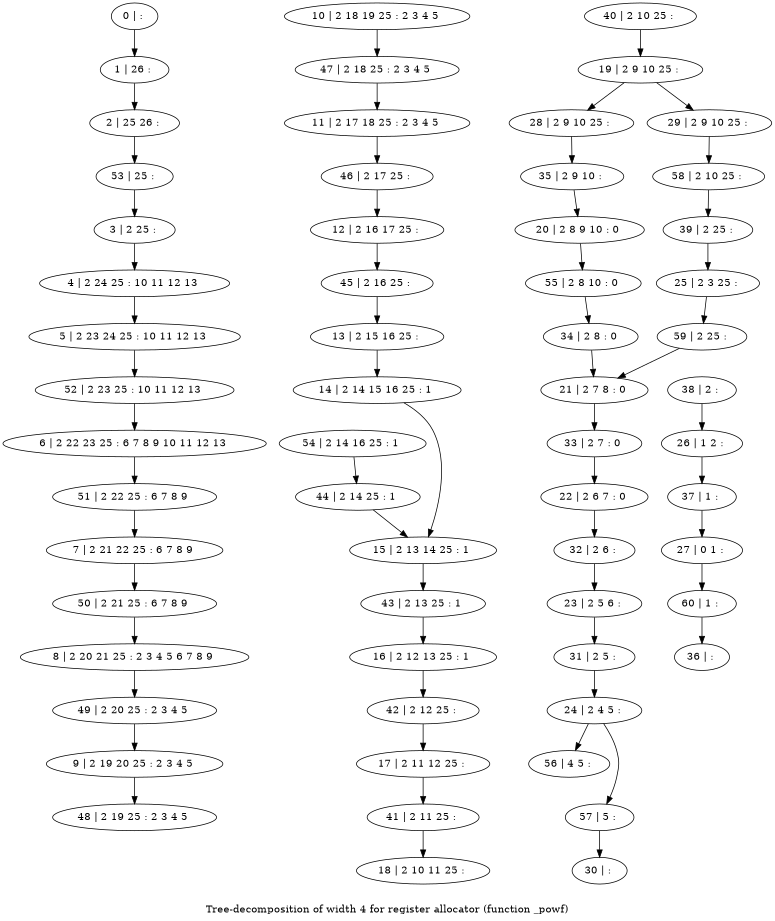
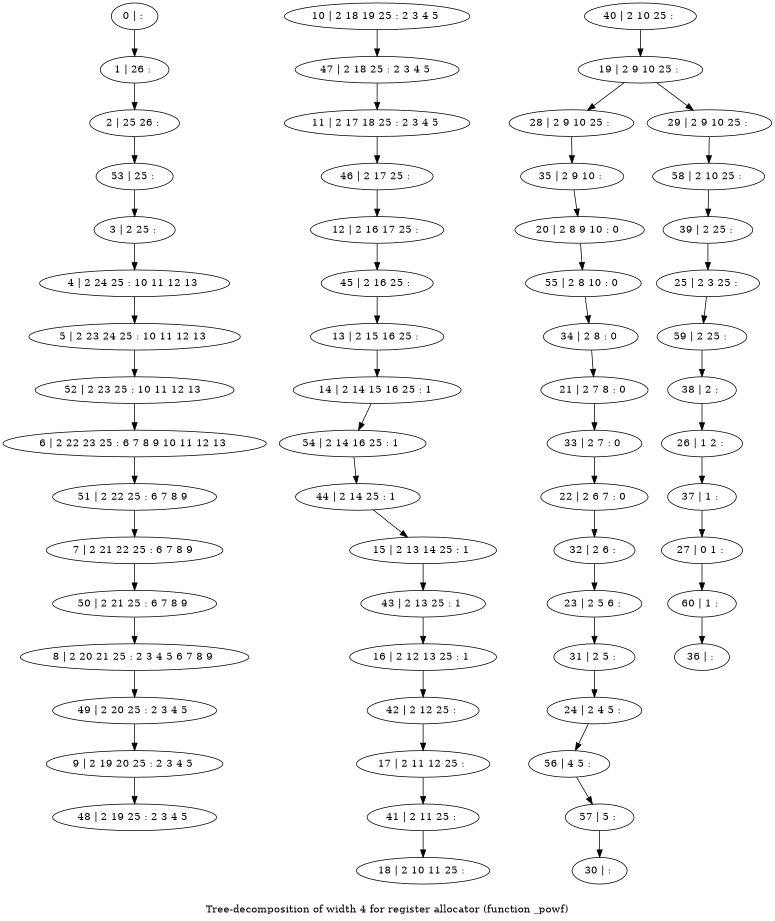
(652, 362) -> (702, 360)
(441, 460) -> (366, 413)
(618, 759) -> (583, 787)
